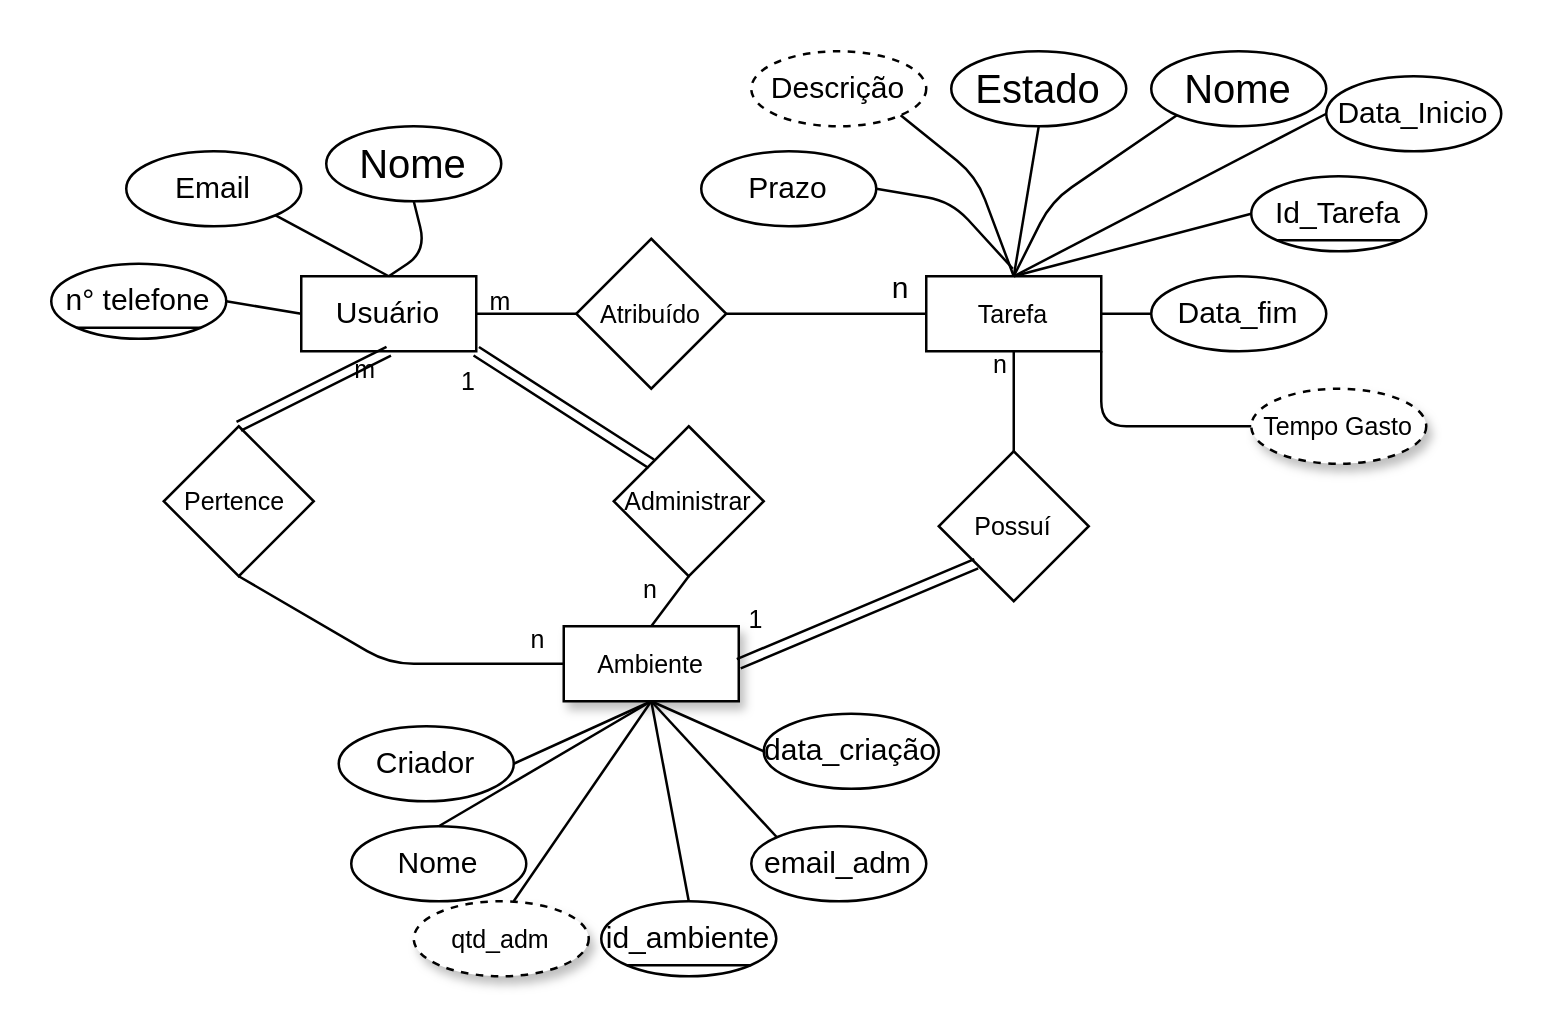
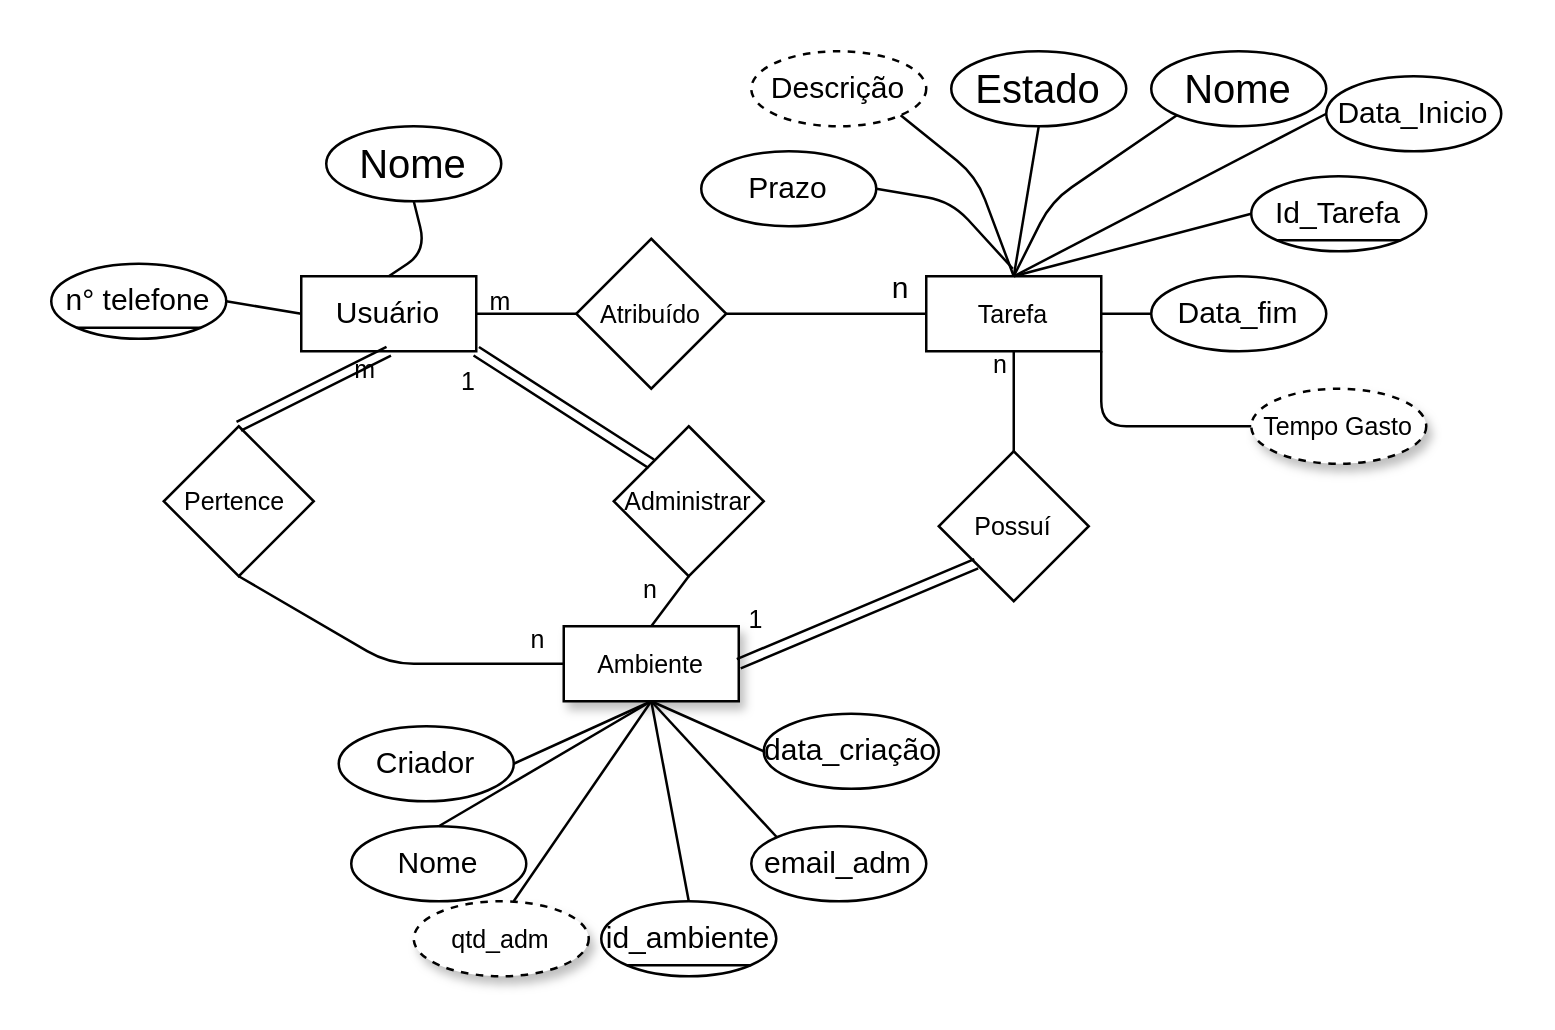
(214, 189) -> none
(331, 245) -> none
